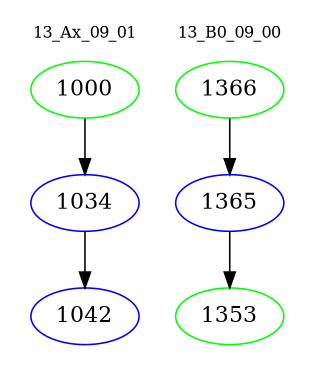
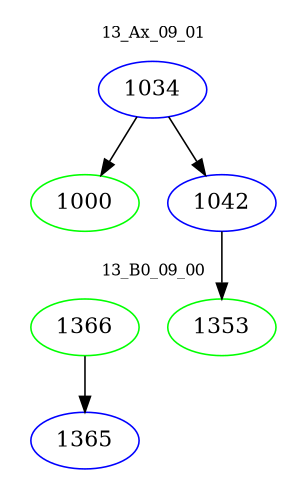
(85, 139) -> (123, 139)
(230, 252) -> (222, 266)
